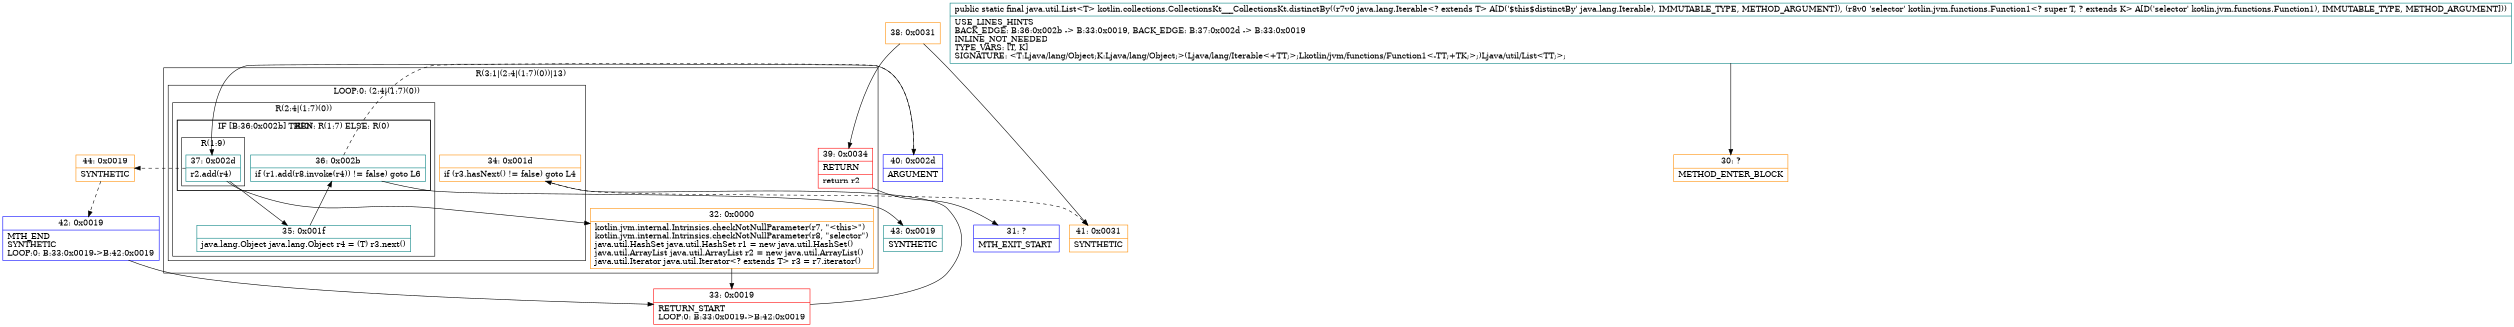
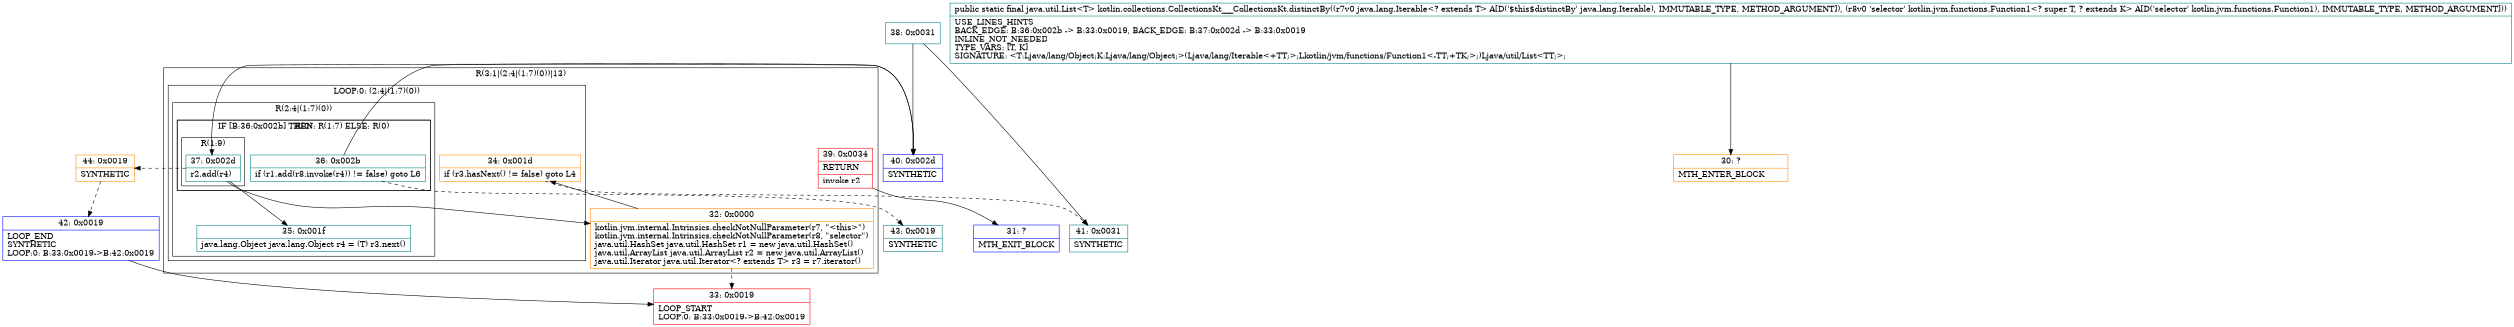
(913, 33) -> (913, 33)
(638, 64) -> (638, 64)
(867, 89) -> (913, 96)
(913, 175) -> (912, 175)
(1731, 175) -> (1722, 175)
(842, 181) -> (842, 181)
(842, 192) -> (605, 198)
(577, 194) -> (577, 194)
(321, 204) -> none
(29, 237) -> (30, 237)
(1099, 238) -> (1099, 238)
(1015, 245) -> (1016, 245)
(732, 277) -> (732, 277)
(692, 309) -> (685, 309)
